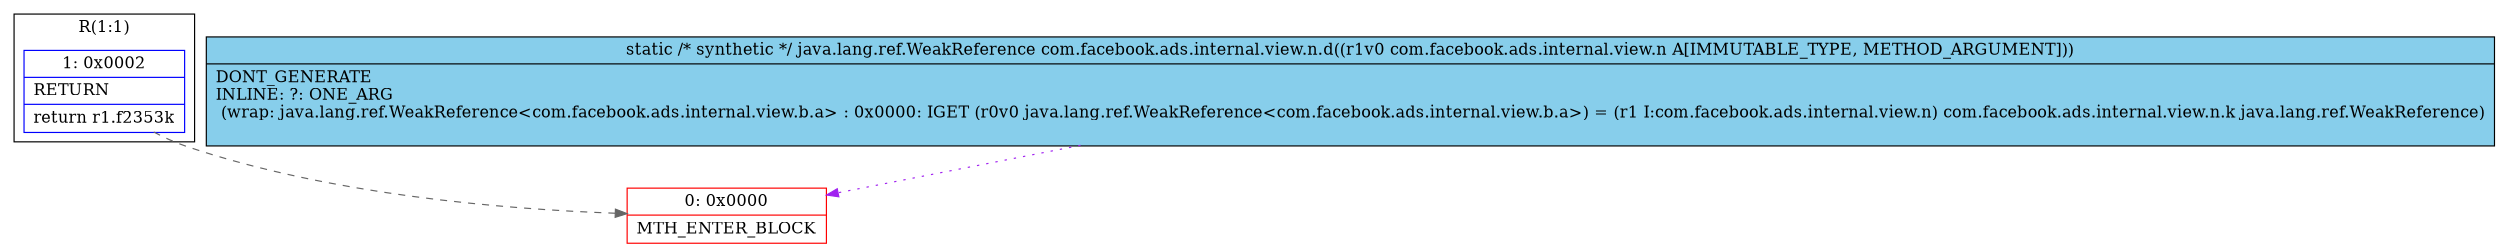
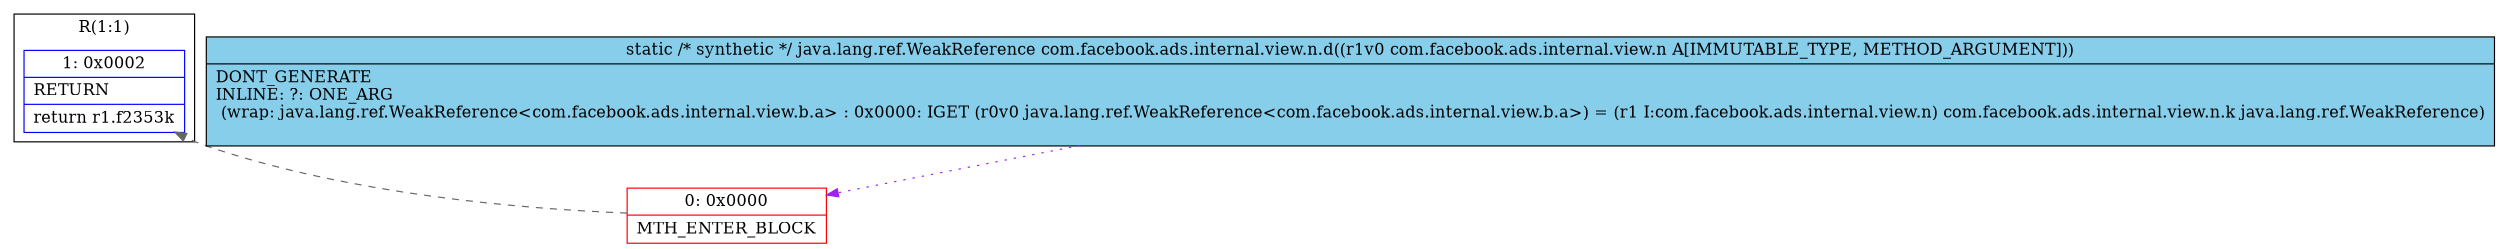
(381, 192) -> (403, 192)
